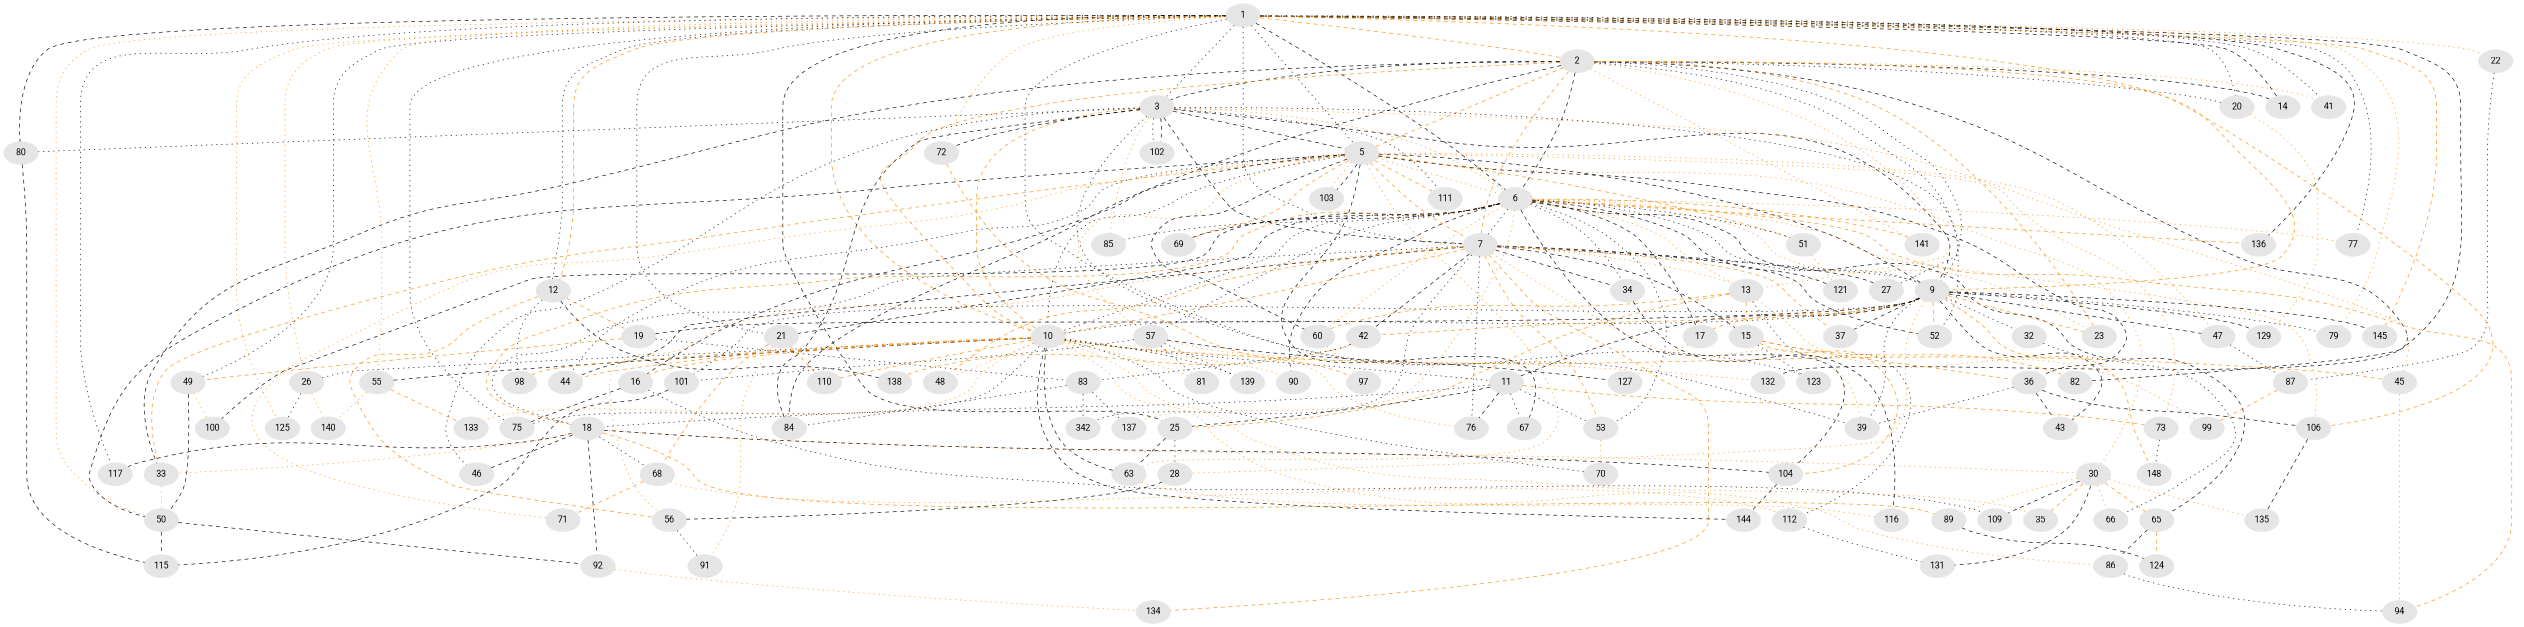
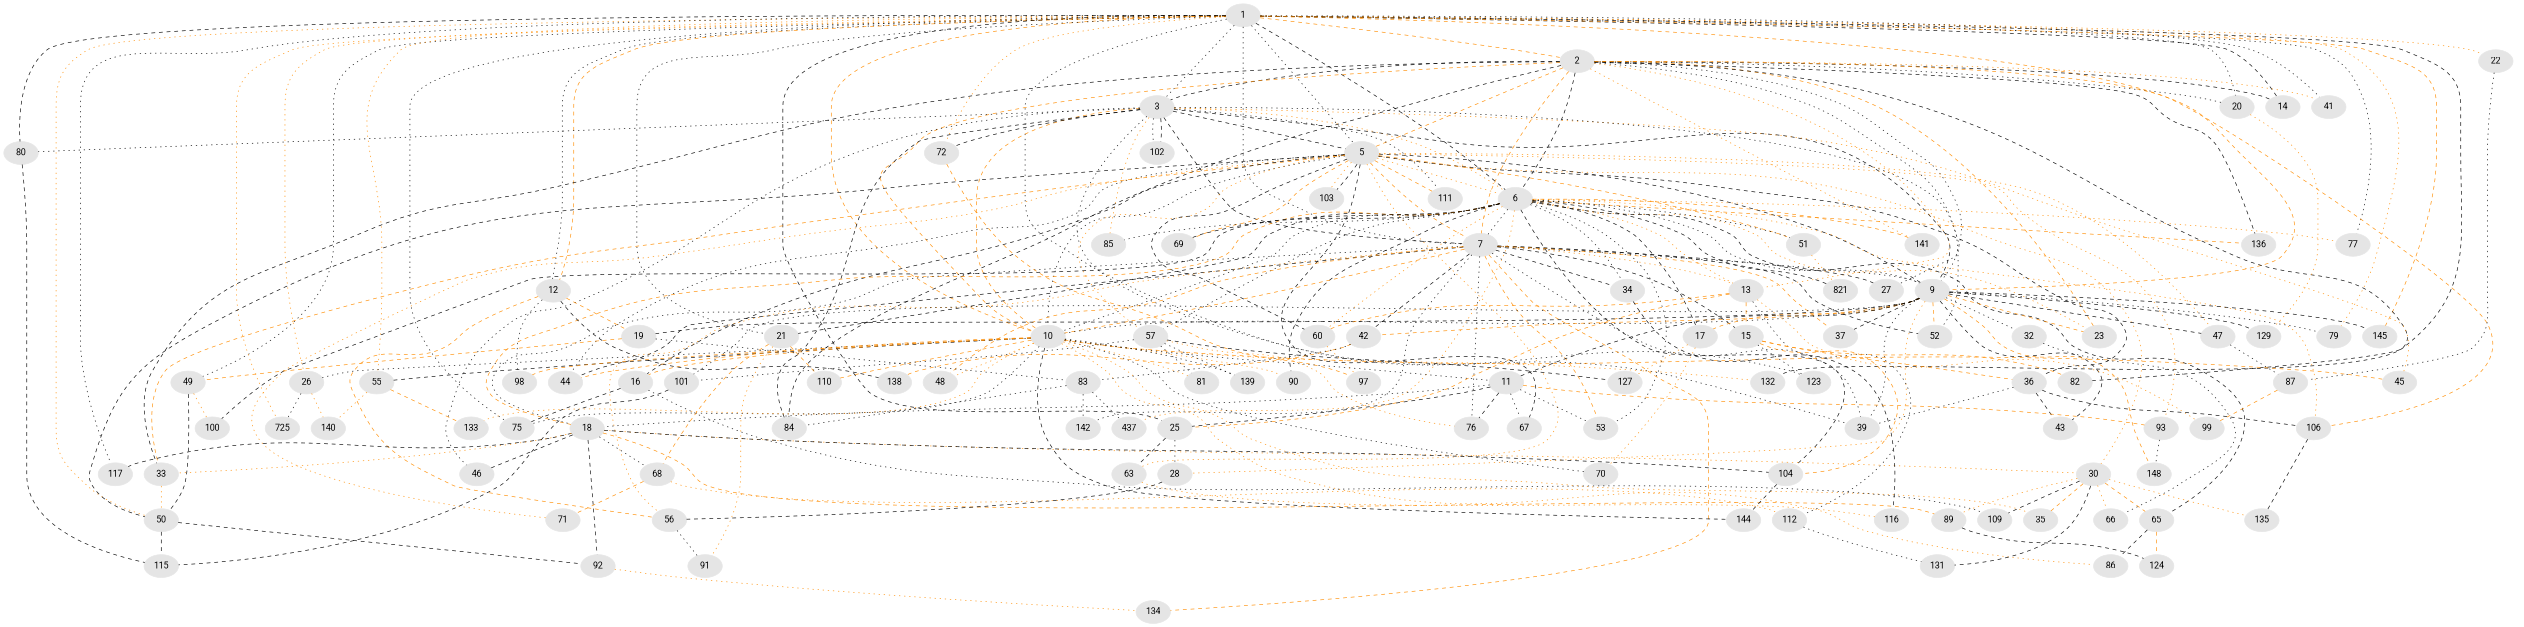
(1900, 24) -> (2127, 93)
(1840, 291) -> (1840, 291)
(1755, 351) -> (1755, 351)
(1053, 425) -> none
(282, 428) -> (282, 428)
(1083, 428) -> (1083, 428)
(1129, 428) -> (1129, 428)
(2161, 428) -> (2161, 428)
(1601, 451) -> (1657, 410)
(2400, 612) -> none
